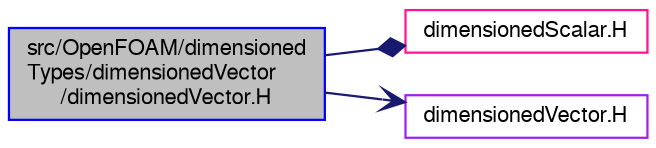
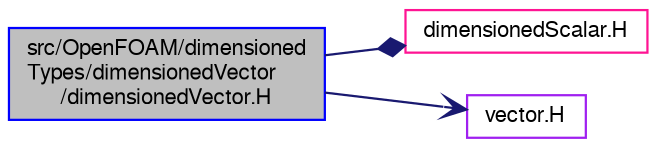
(526, 116) -> (526, 116)
